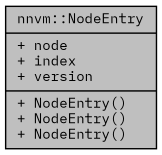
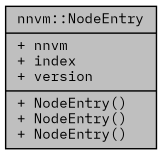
(43, 46) -> (43, 46)
